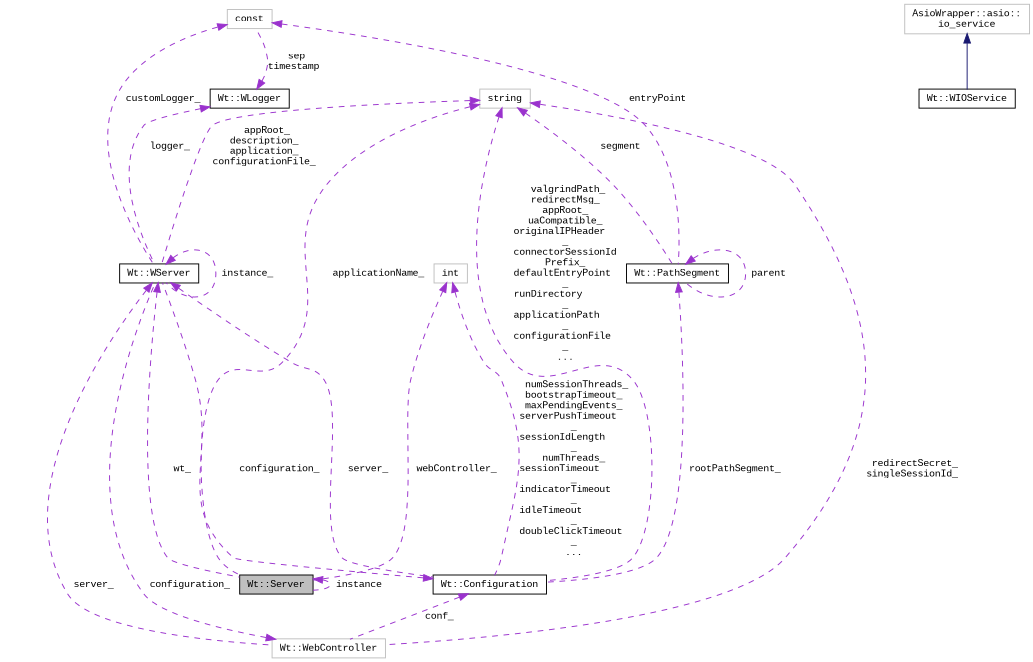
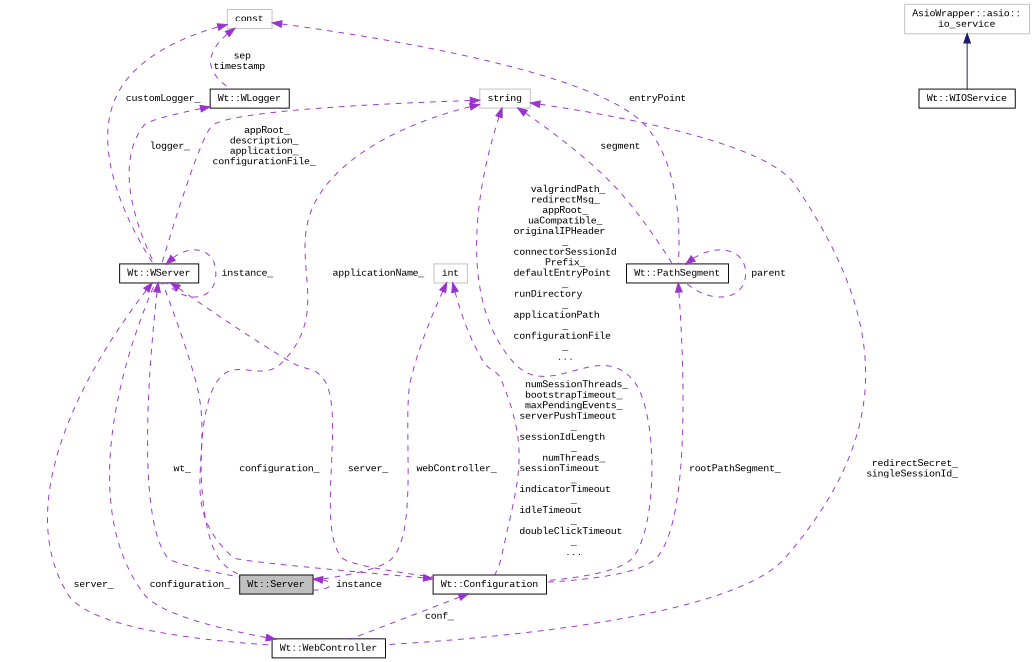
(267, 54) -> (211, 63)
(329, 648) -> (329, 648)
